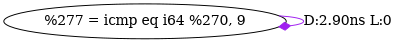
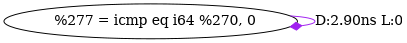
(145, 21) -> (151, 21)
